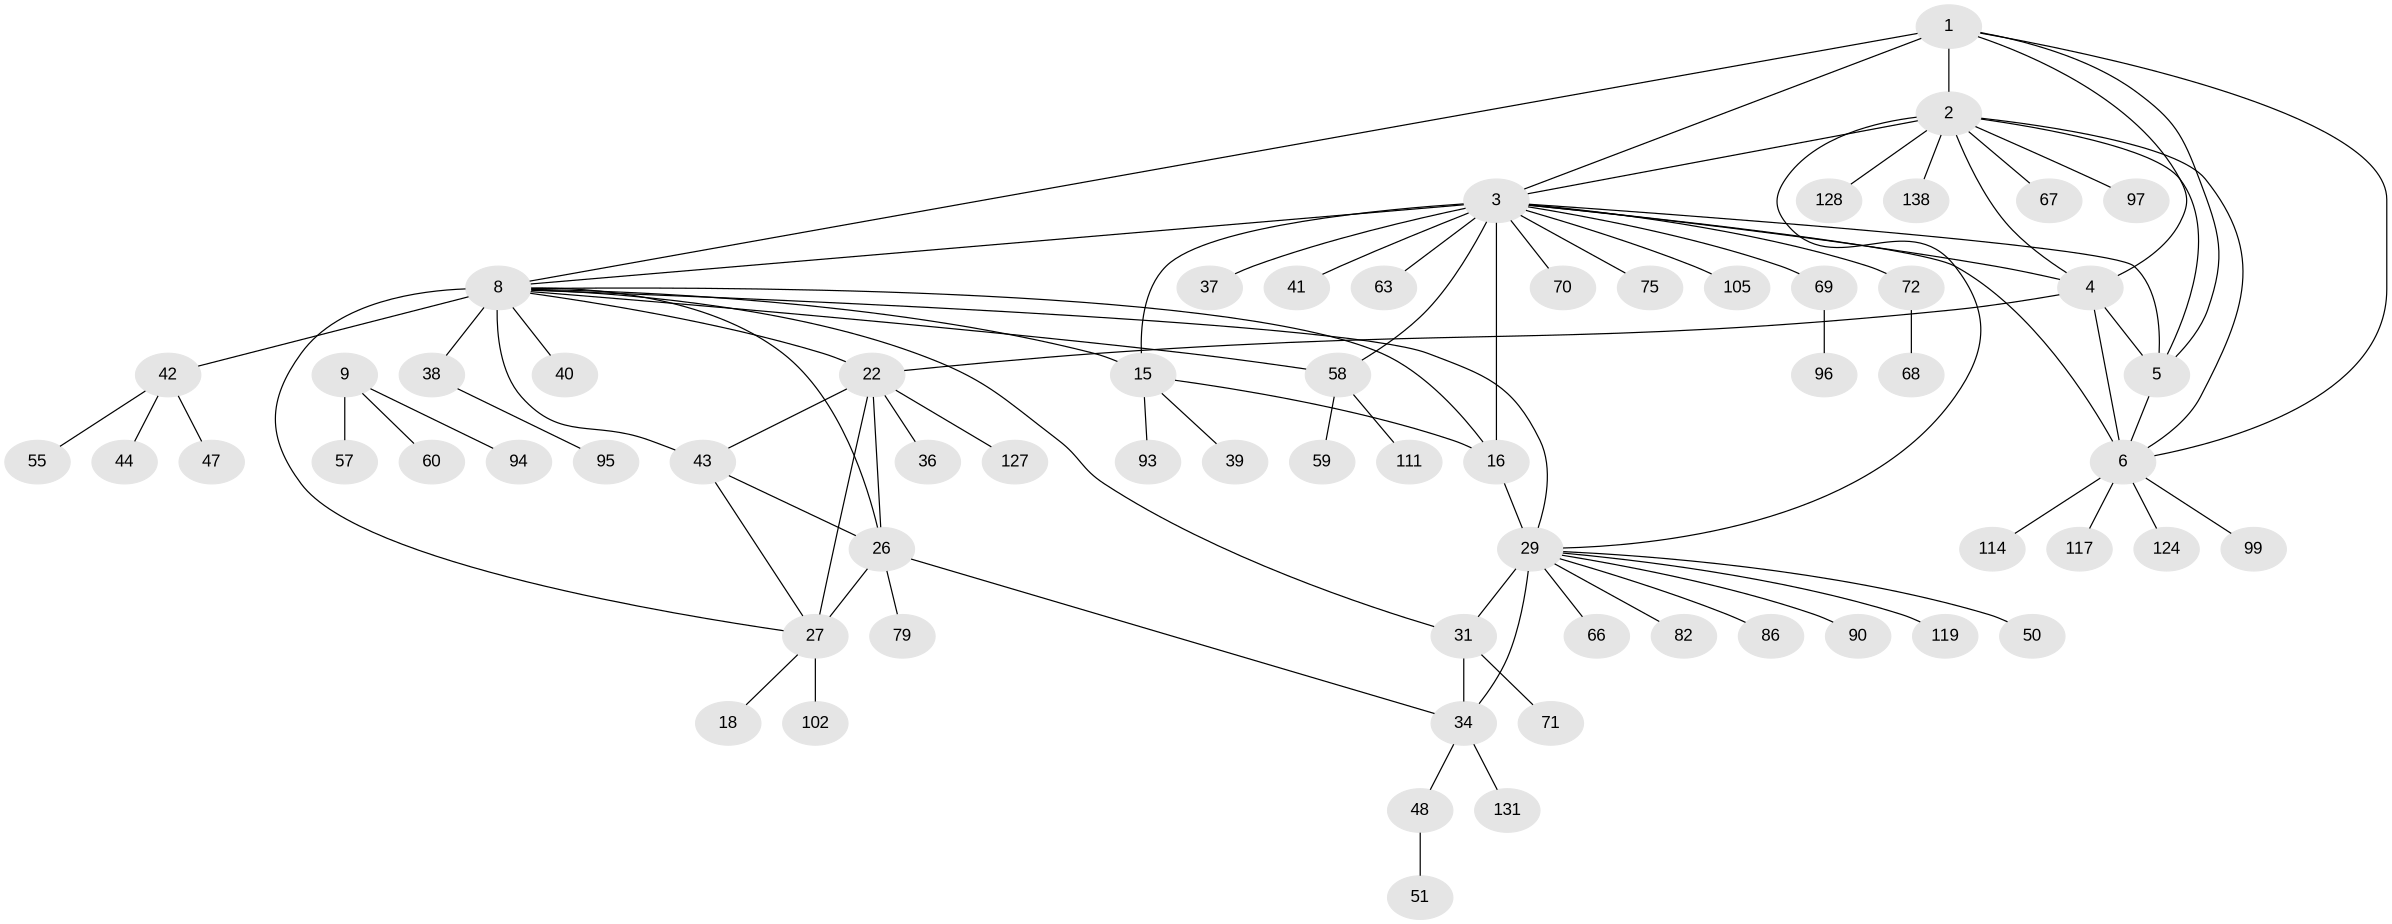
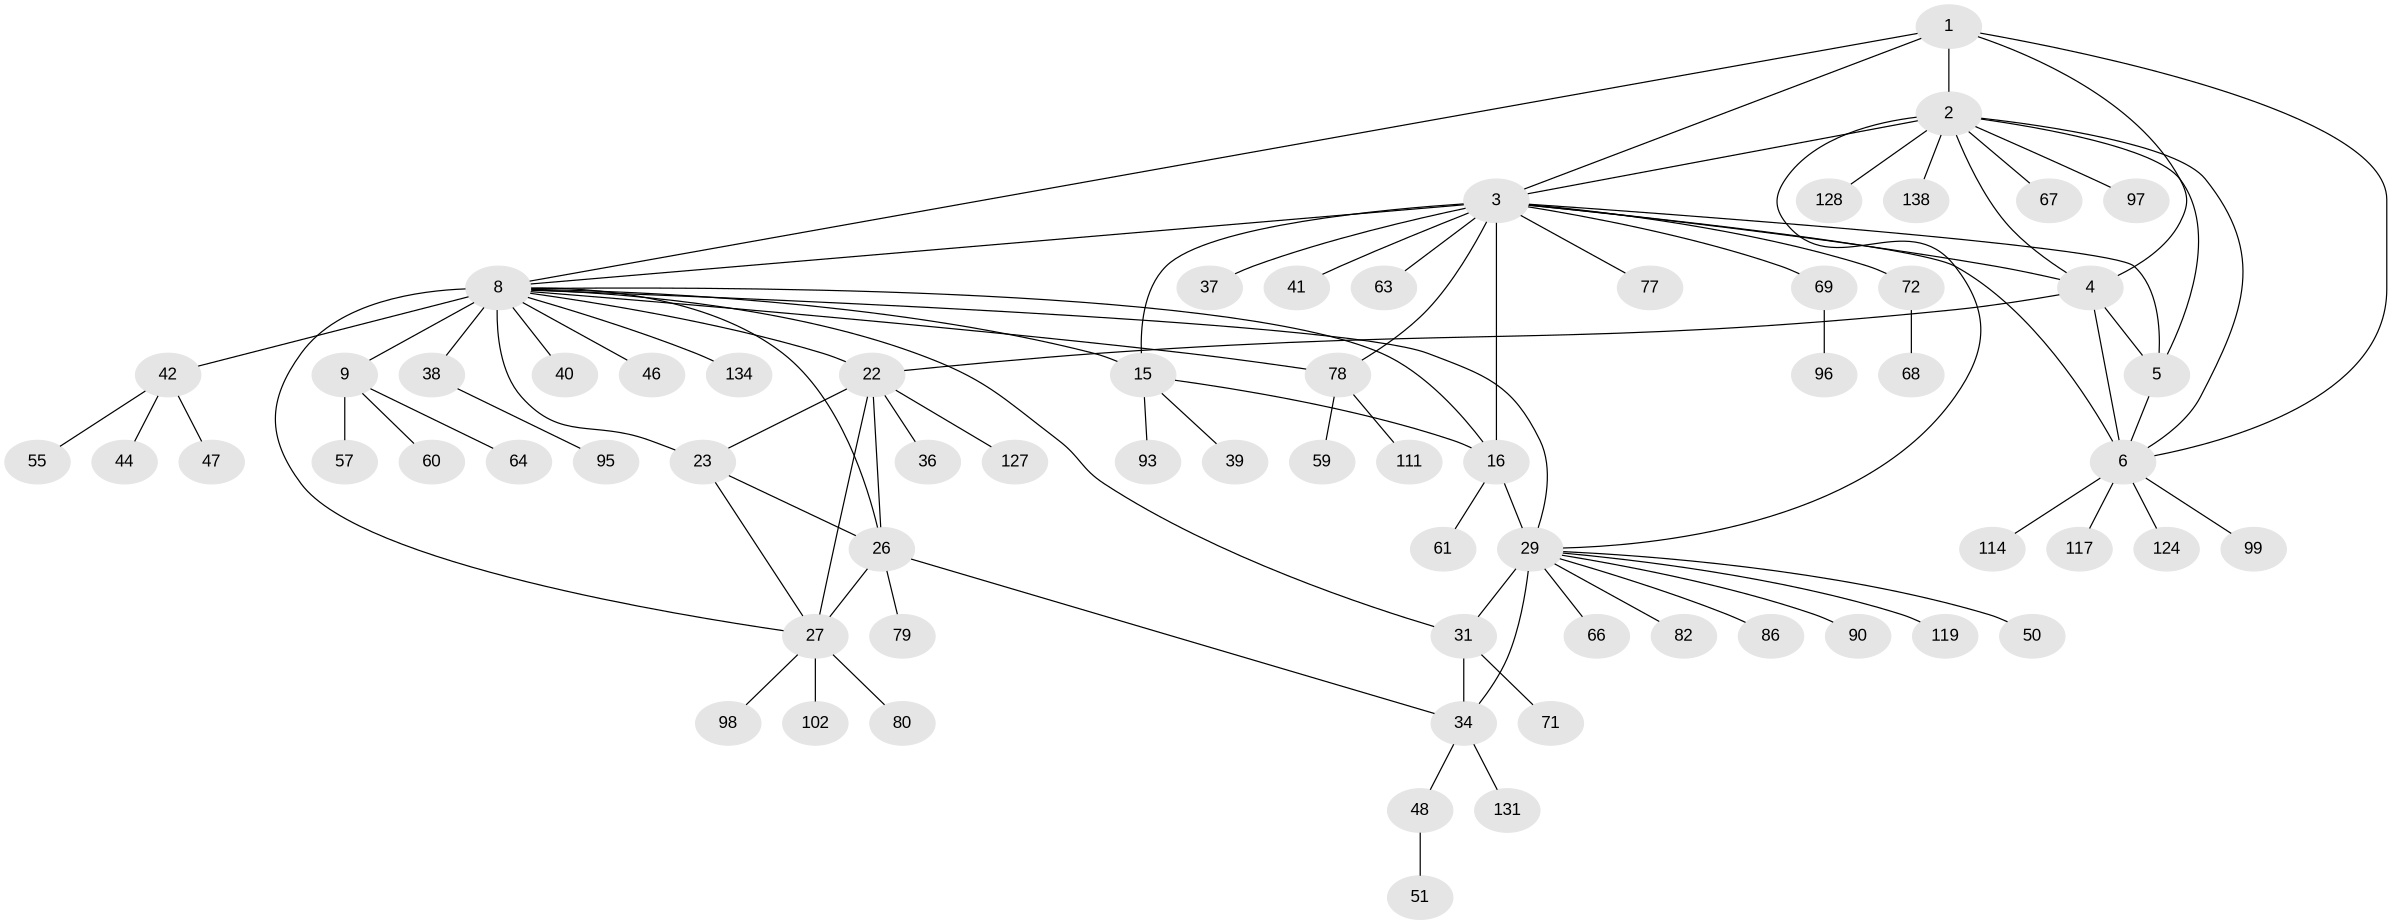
(2182, 140) -> none
(1563, 288) -> none
(1650, 288) -> (1650, 288)
(1737, 288) -> none
none -> (422, 331)
none -> (652, 375)
none -> (739, 375)
(1338, 375) -> (1338, 375)
(519, 462) -> (519, 462)
(703, 462) -> (703, 462)
none -> (1443, 549)
(728, 723) -> (728, 723)
none -> (902, 723)
